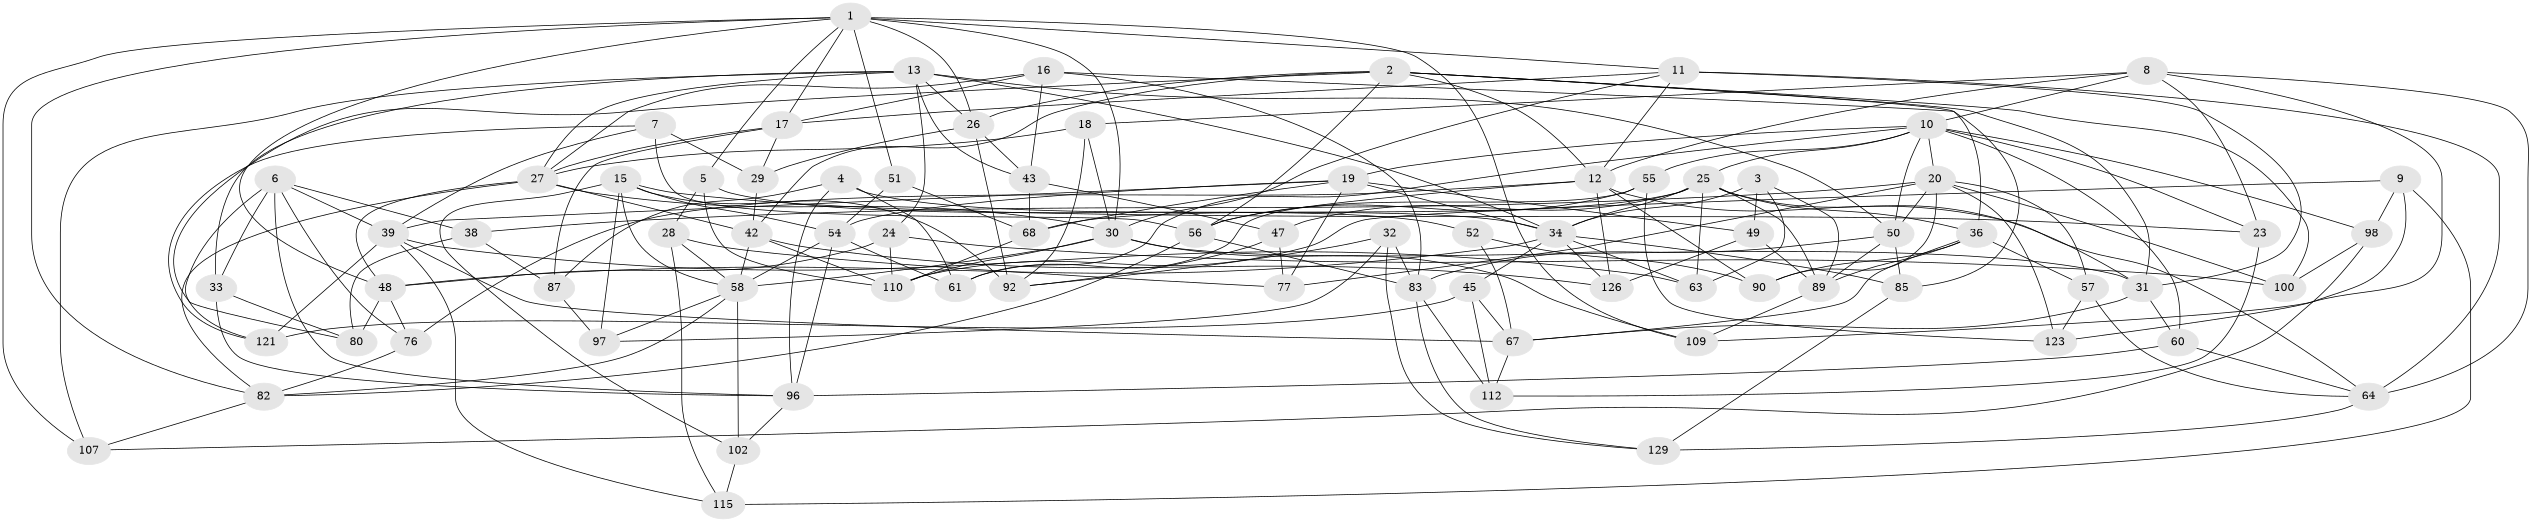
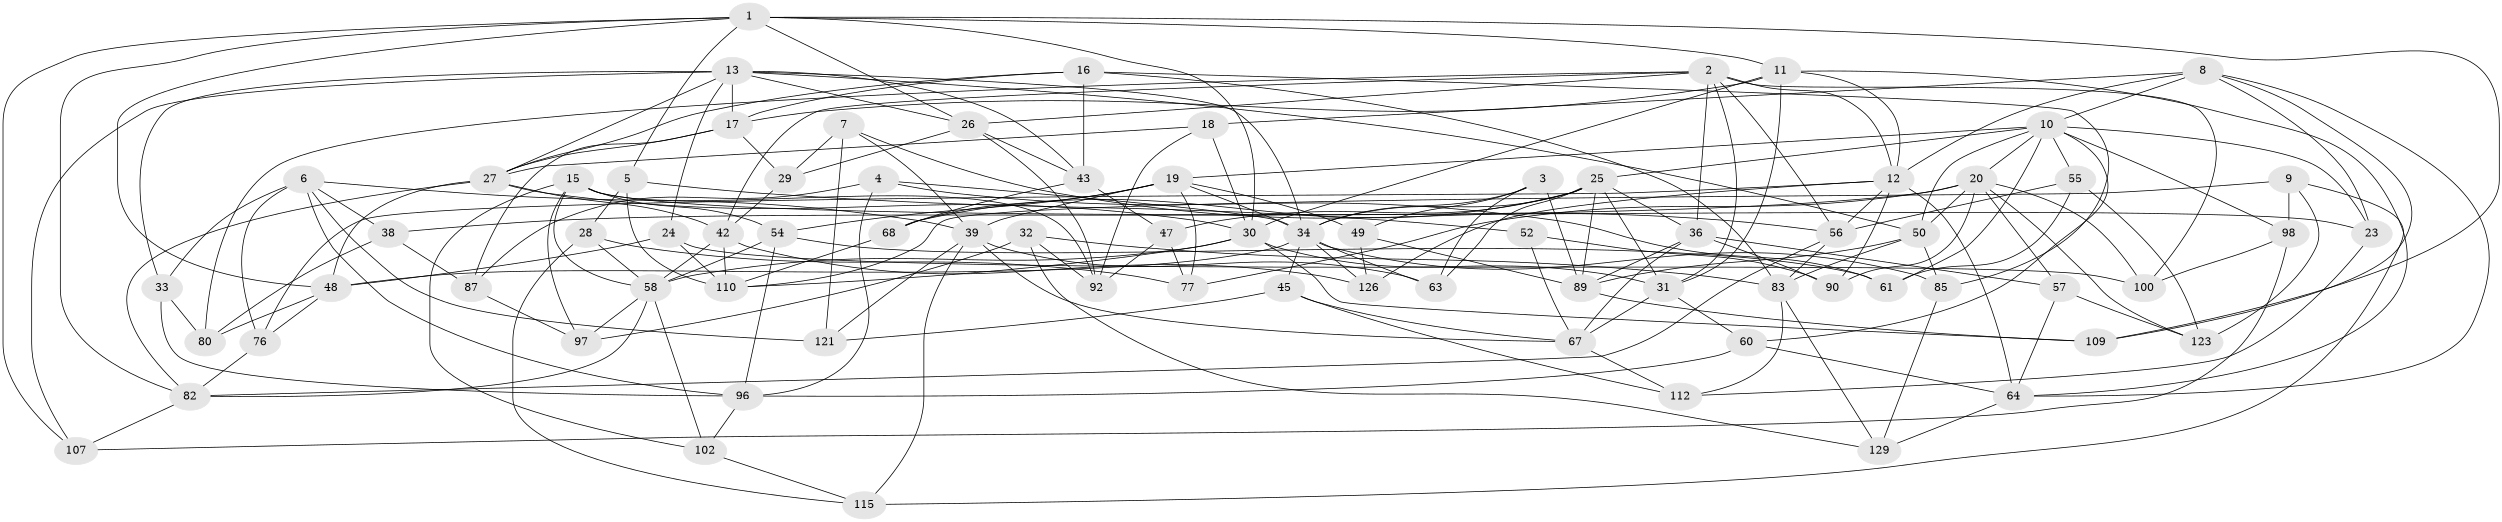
(819, 67) -> (732, 98)
(895, 179) -> none
